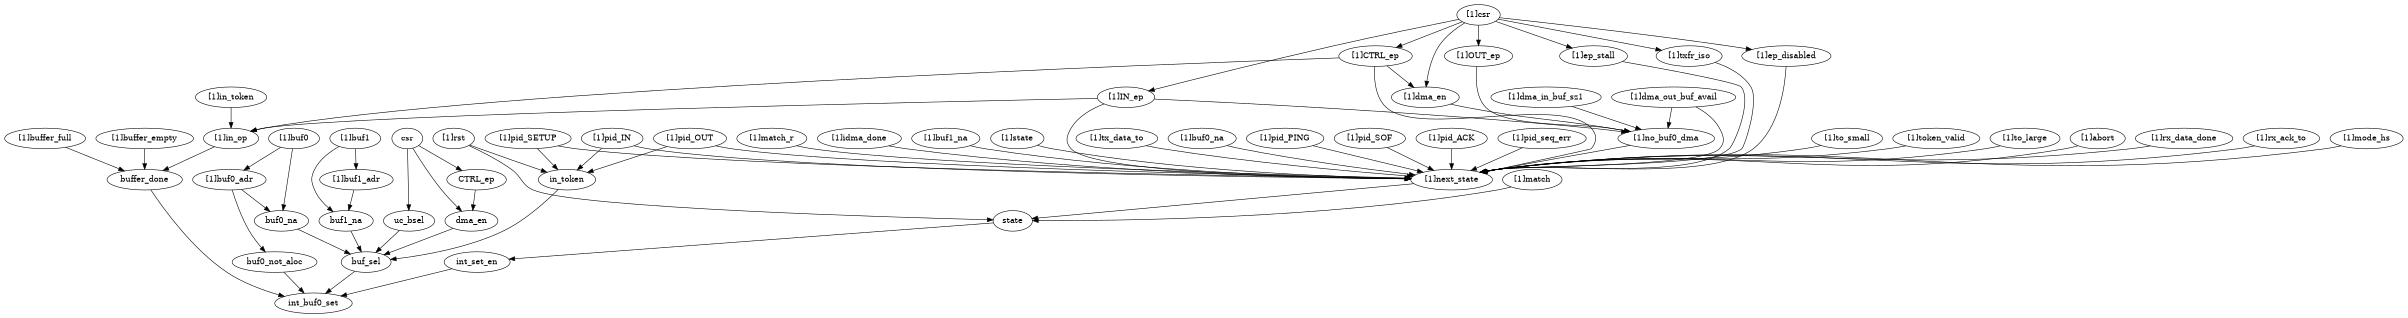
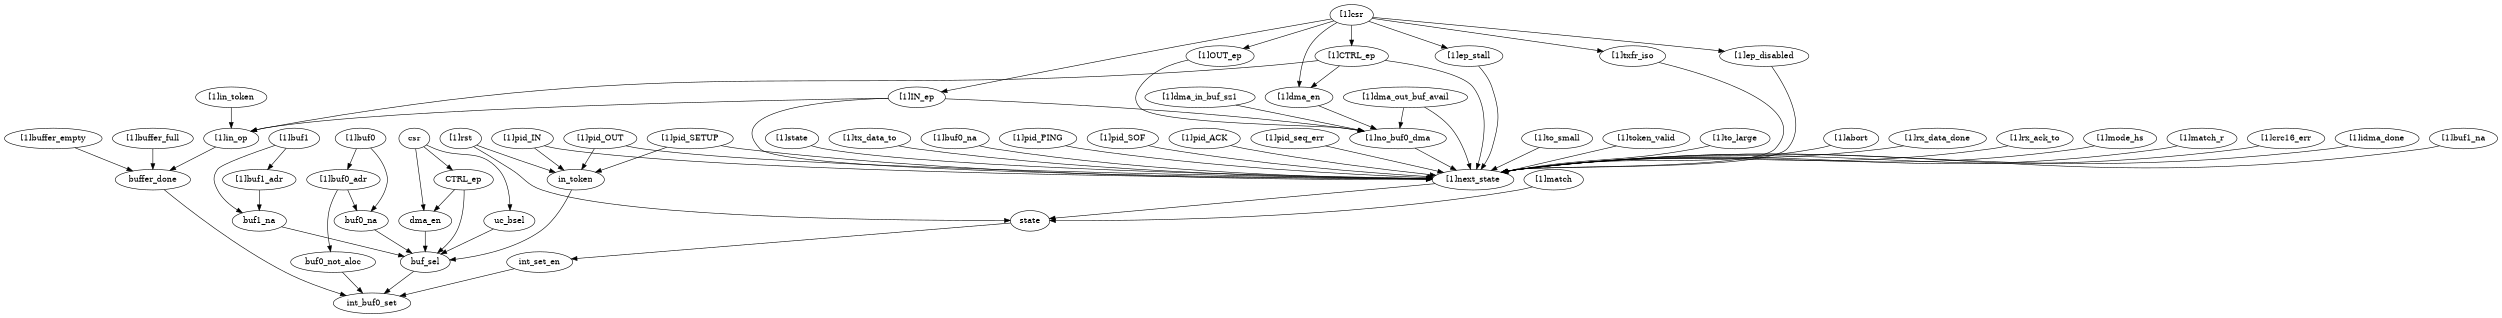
none -> (2286, 138)
none -> (460, 222)
